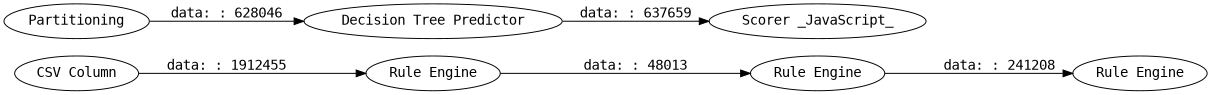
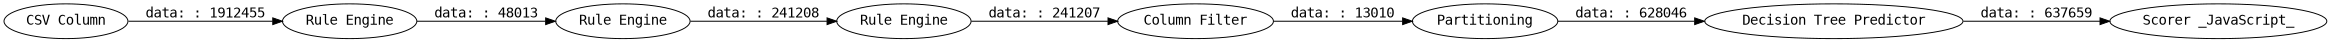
none -> (1195, 21)
